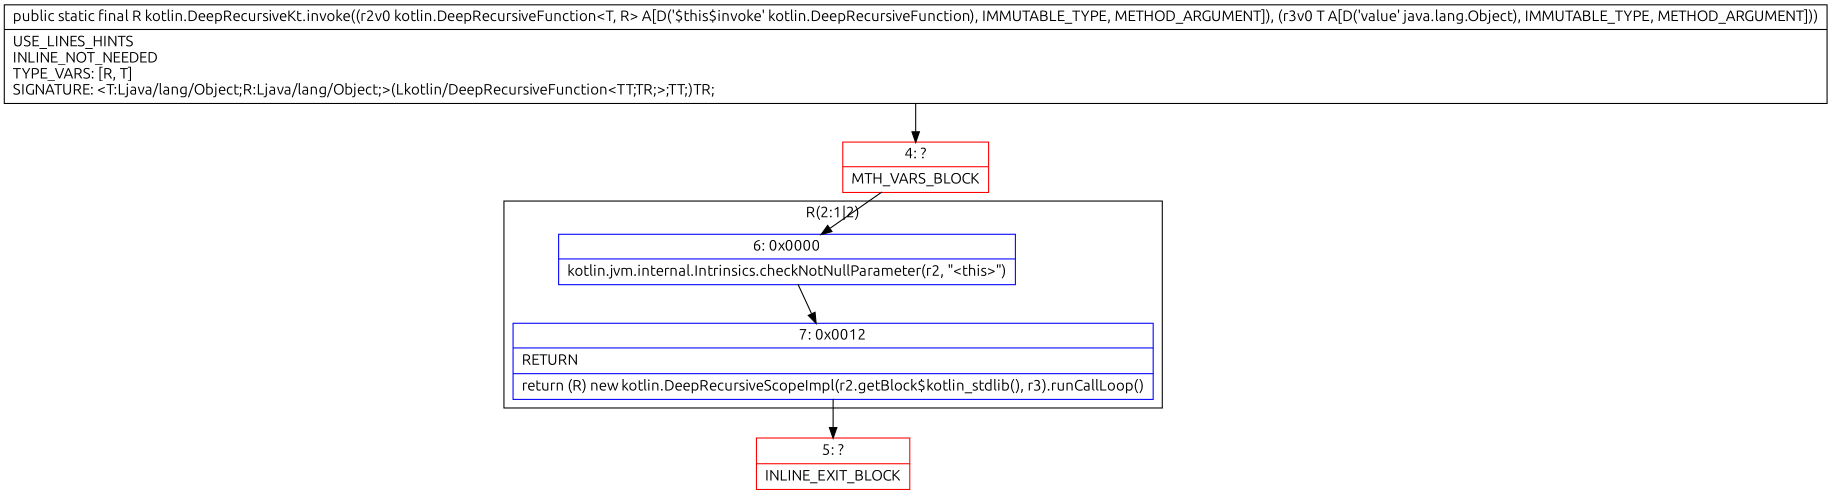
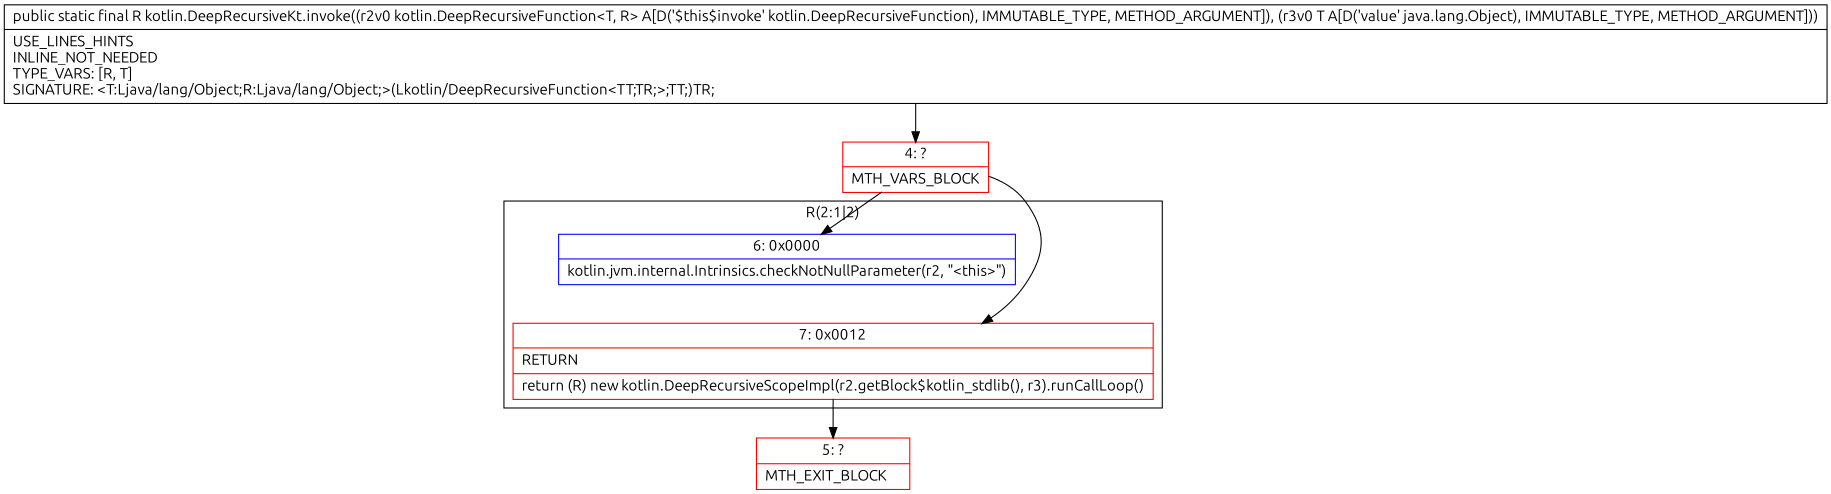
(805, 299) -> (1041, 244)
(833, 361) -> (833, 361)
(833, 476) -> (826, 476)
